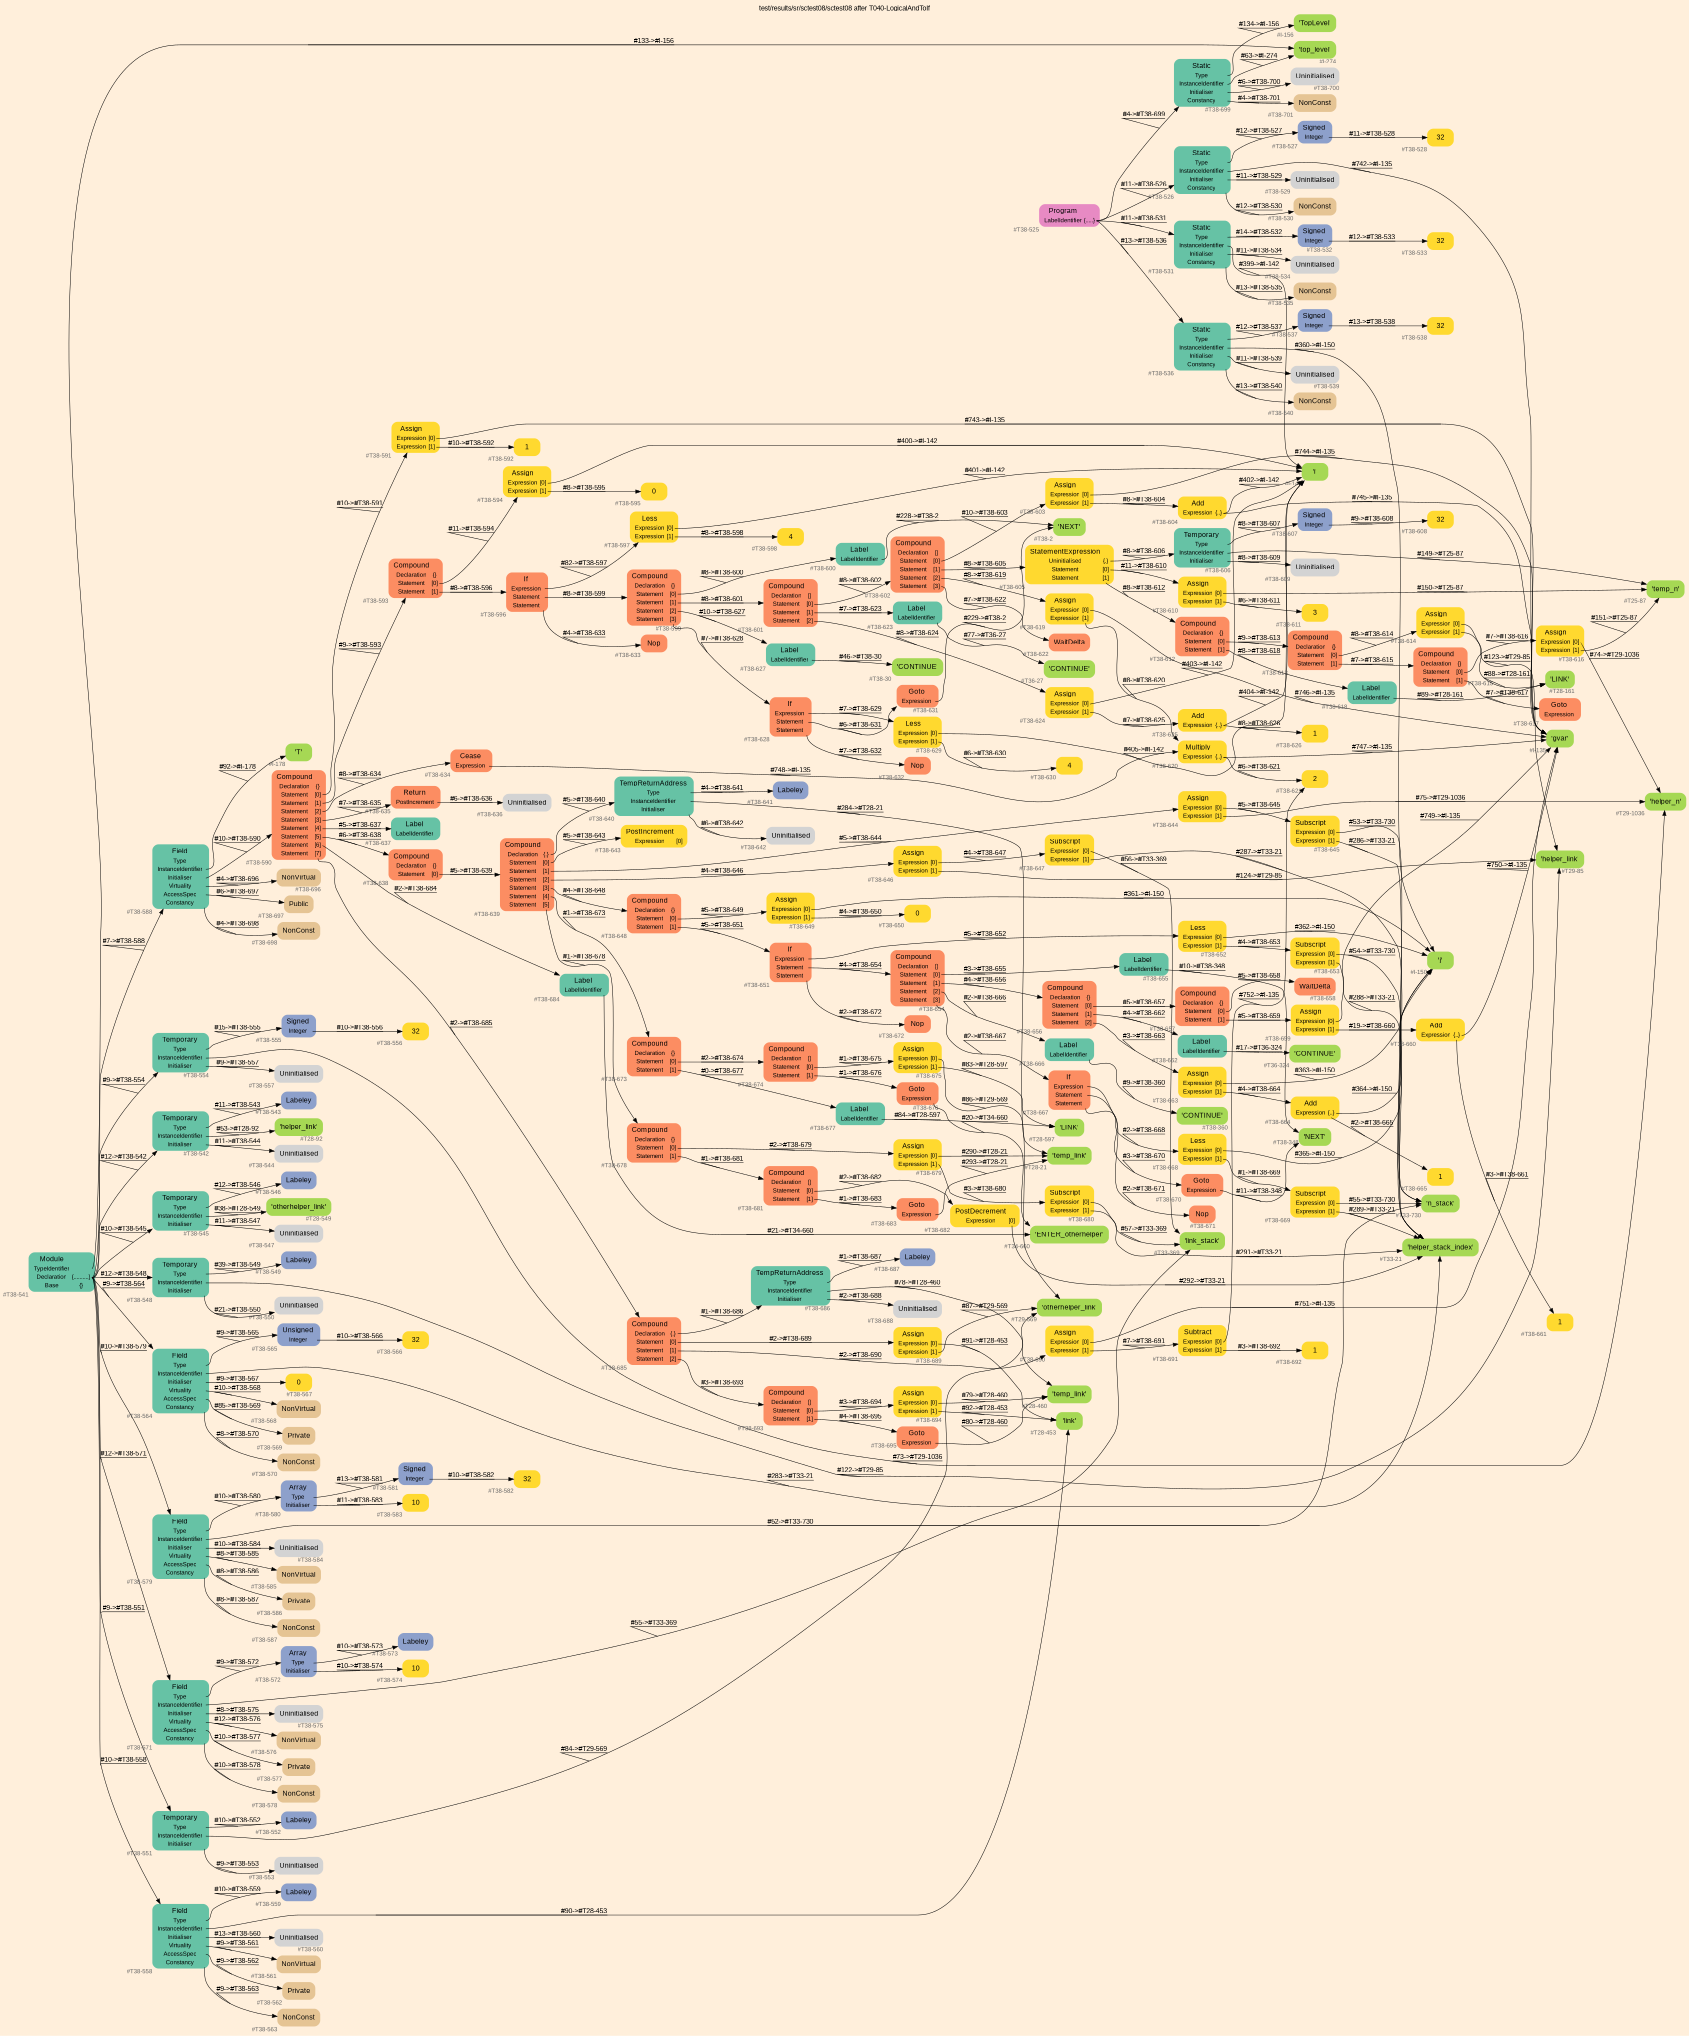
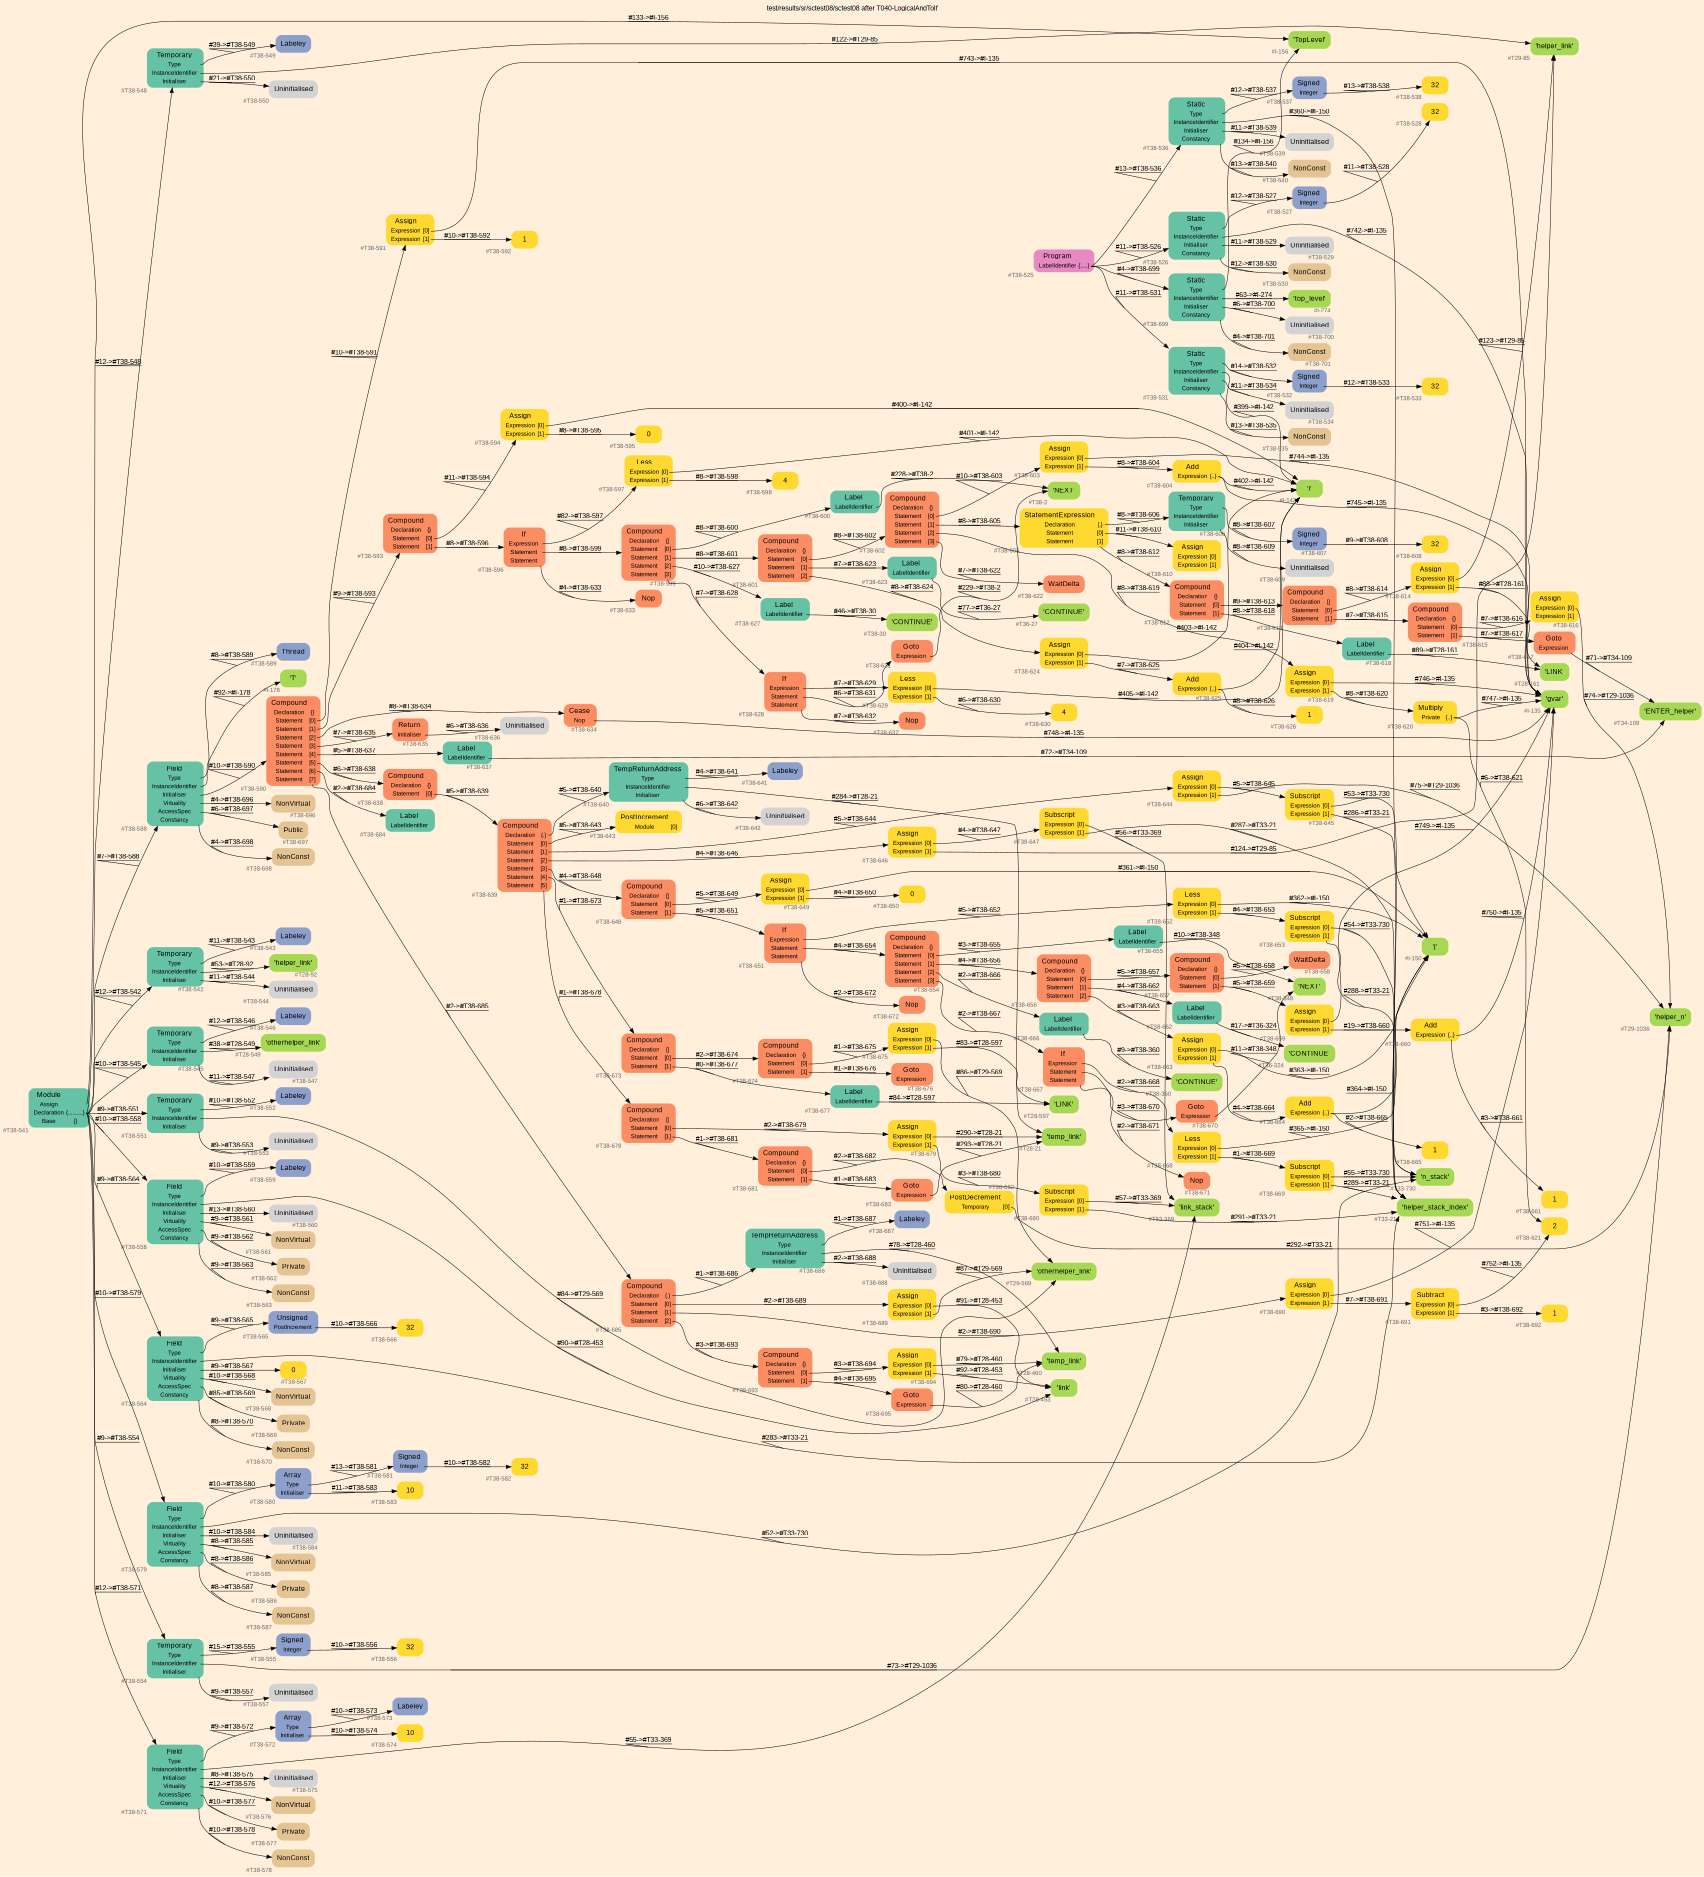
(115, 88) -> (160, 24)
(1065, 561) -> (1060, 525)
(1666, 589) -> none
(1315, 613) -> none
none -> (293, 652)
none -> (1670, 711)
(1198, 757) -> (1431, 717)
(471, 766) -> (580, 720)
(839, 777) -> (1074, 738)
(415, 802) -> (409, 735)
(650, 841) -> (645, 827)
(981, 1221) -> (976, 1207)
(1069, 1235) -> none
(52, 1269) -> (49, 1104)
(1201, 1285) -> (1410, 1249)
(298, 1340) -> (293, 1327)
